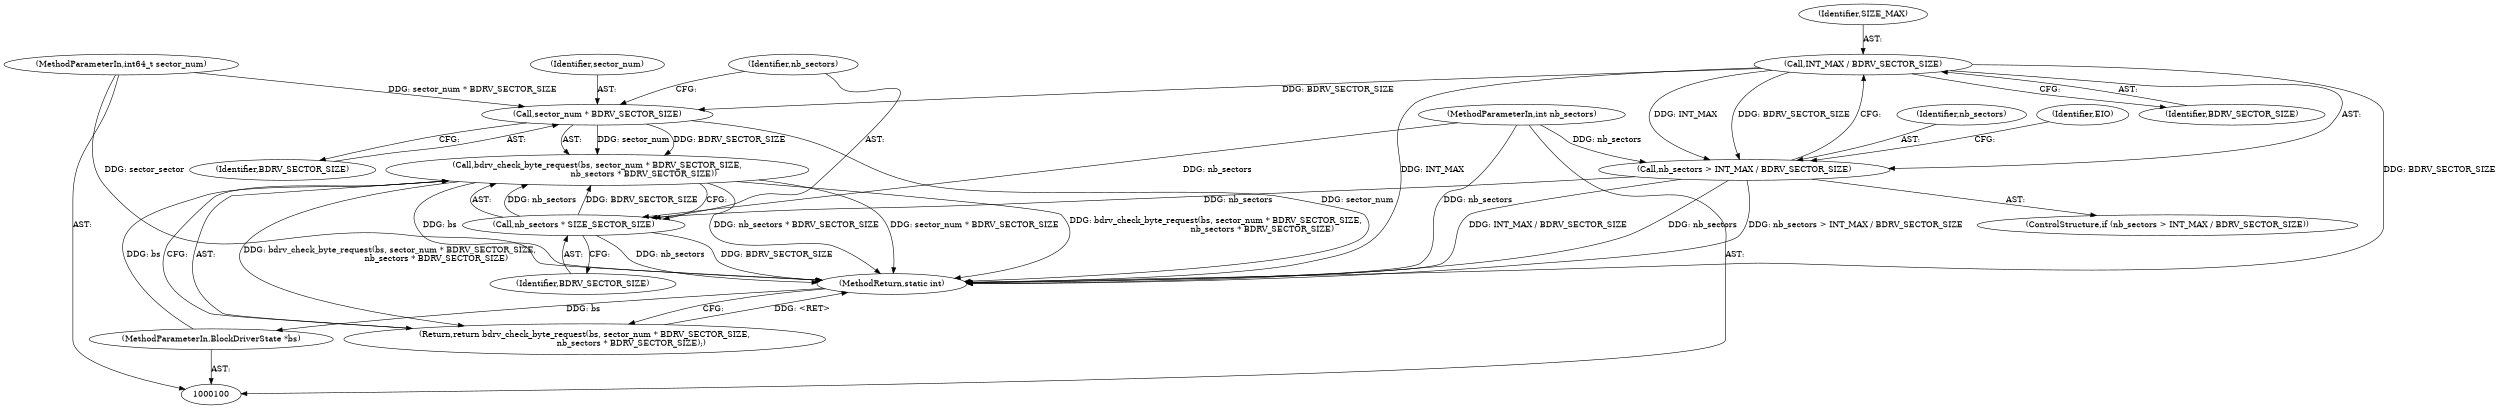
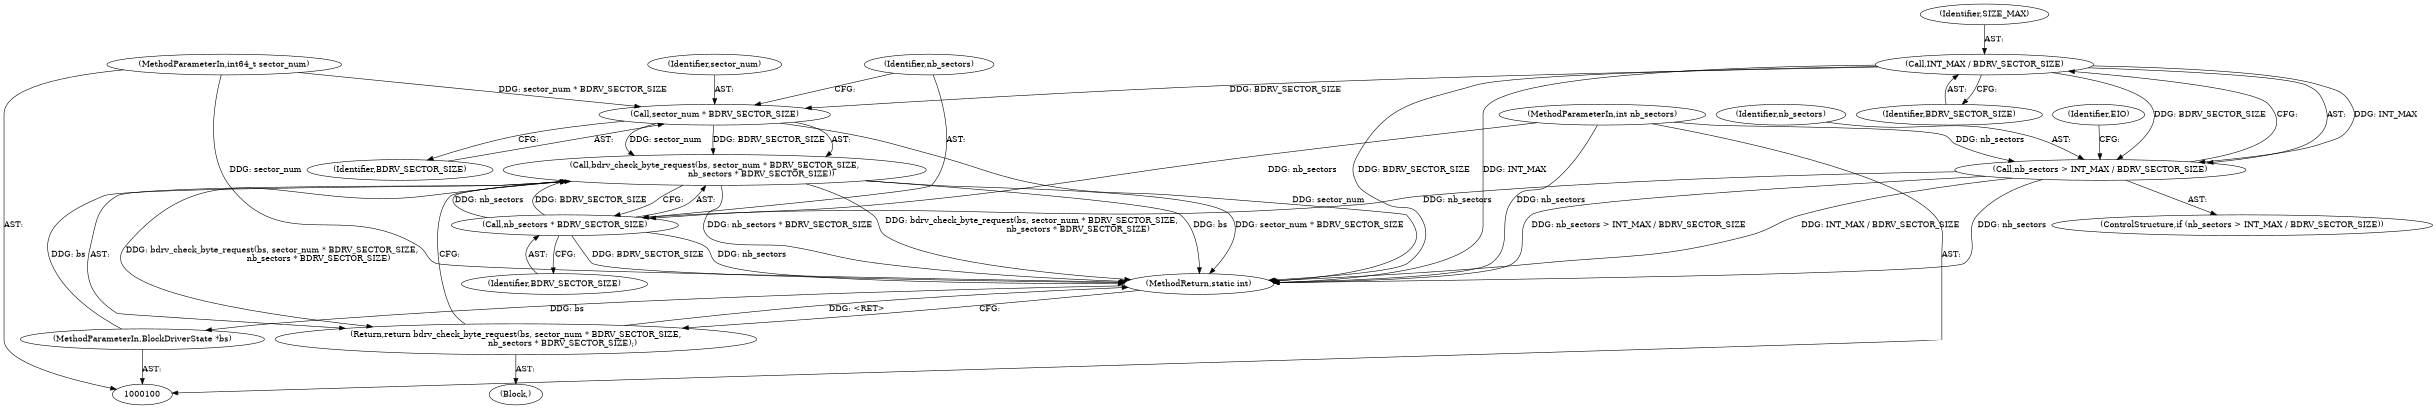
(145, 170) -> (266, 170)
(574, 225) -> (565, 225)
none -> (516, 395)
